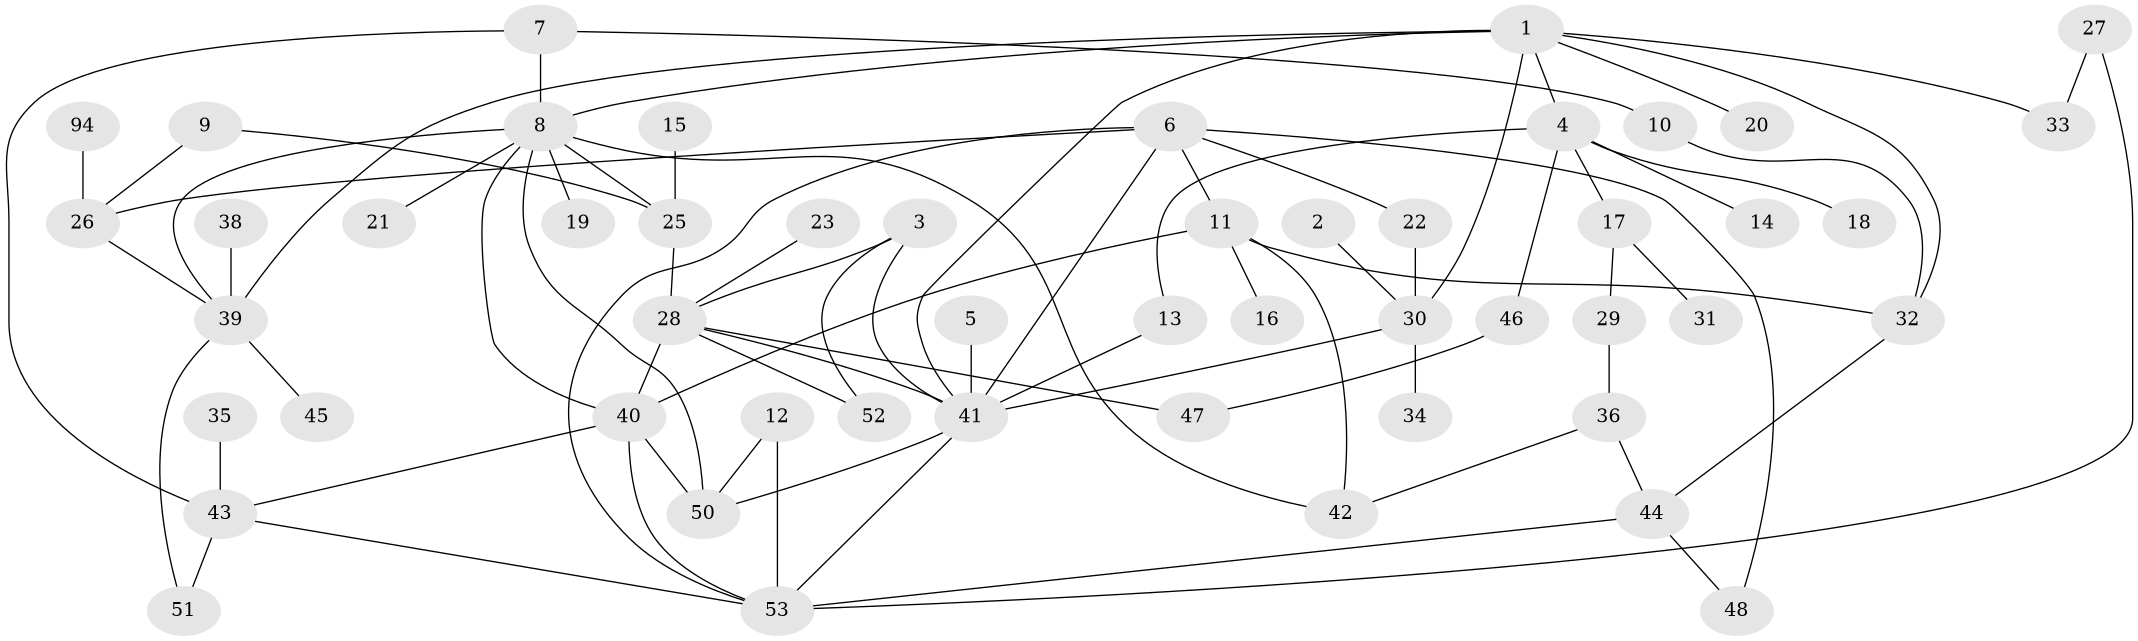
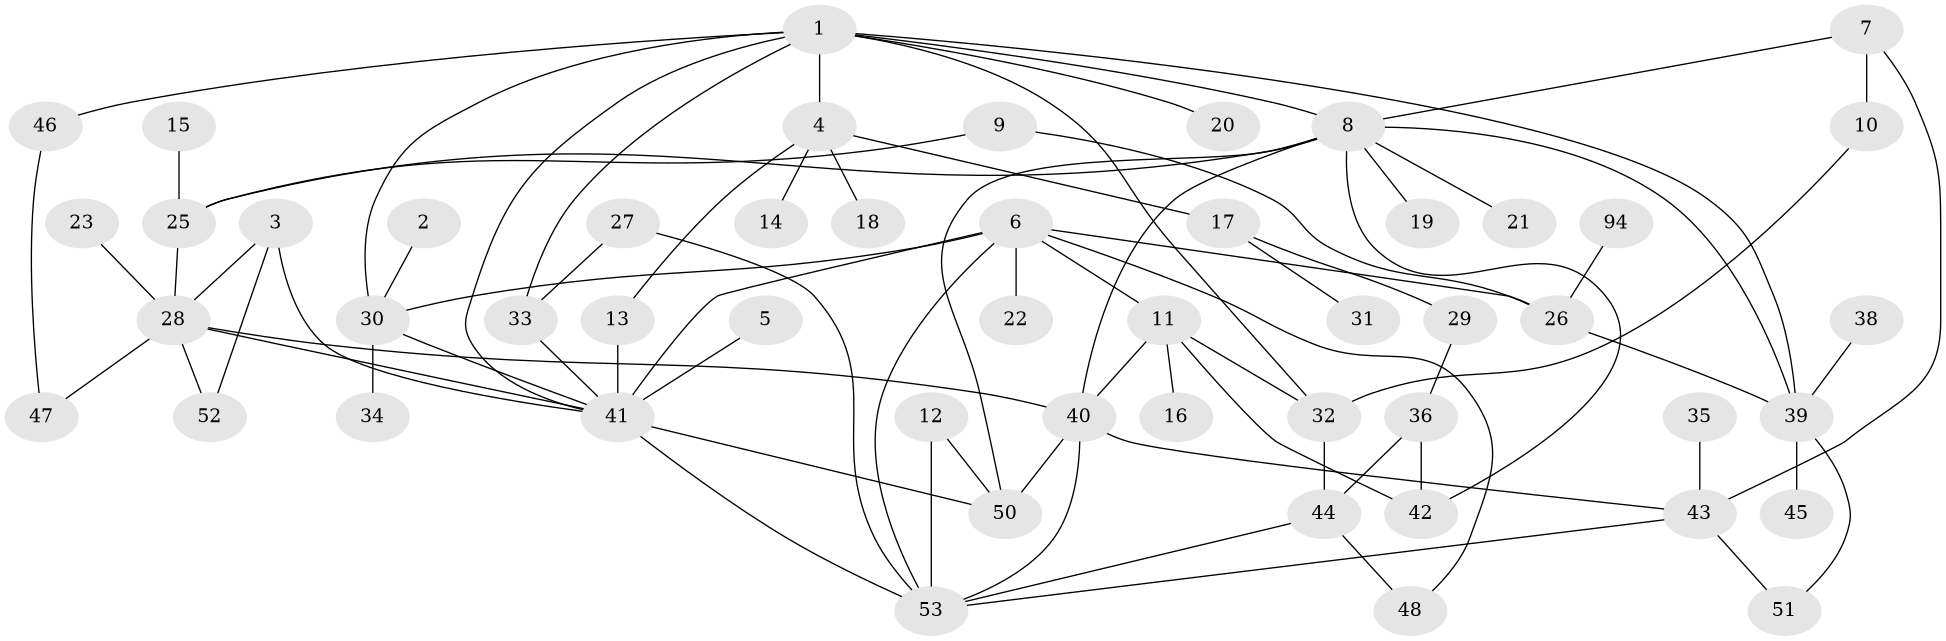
(1538, 223) -> (429, 60)
(1415, 268) -> (694, 272)
none -> (572, 371)
